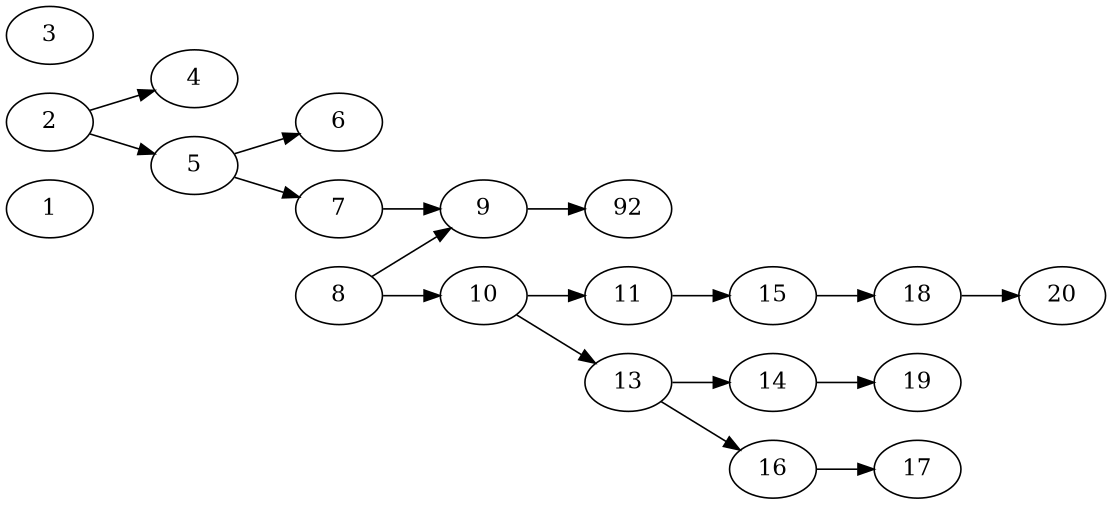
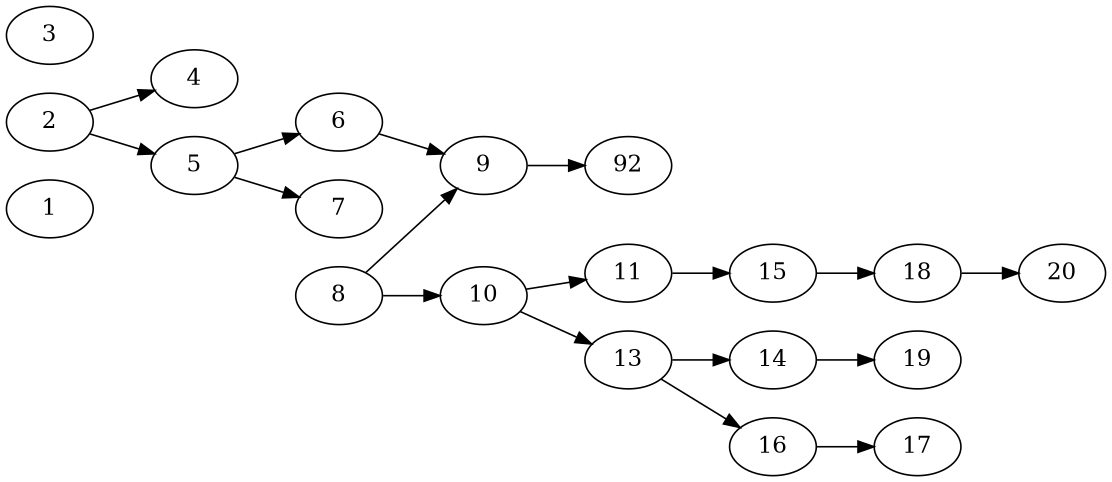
(404, 209) -> (404, 141)
